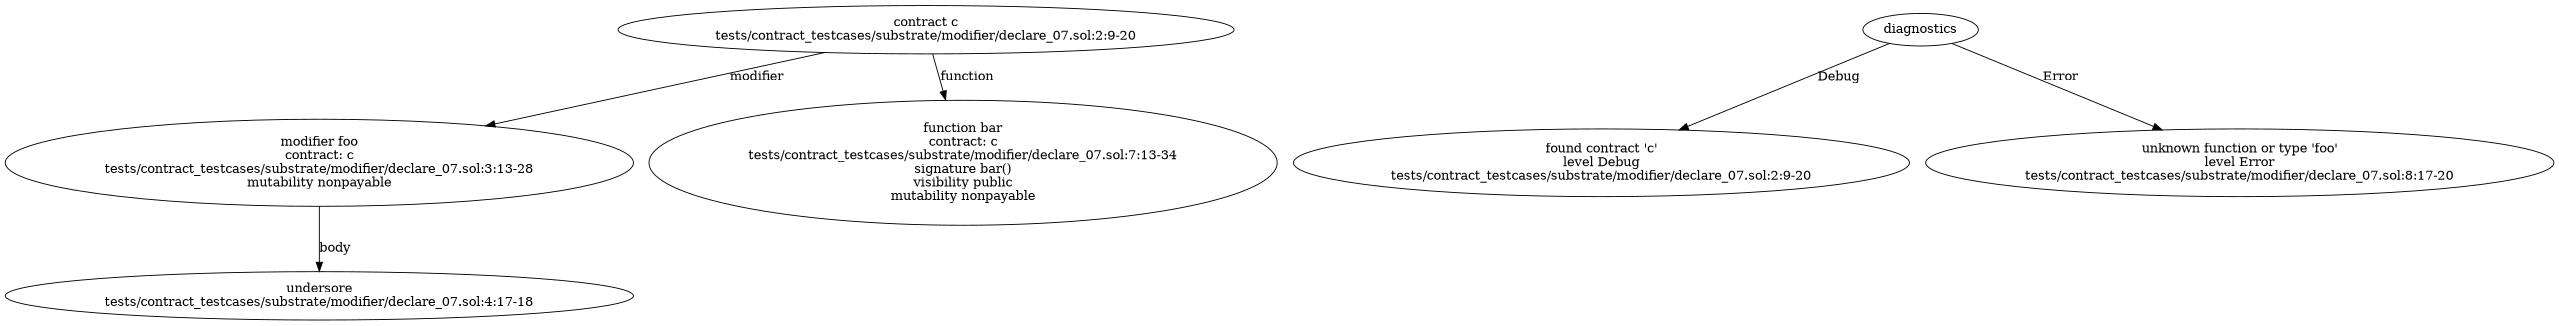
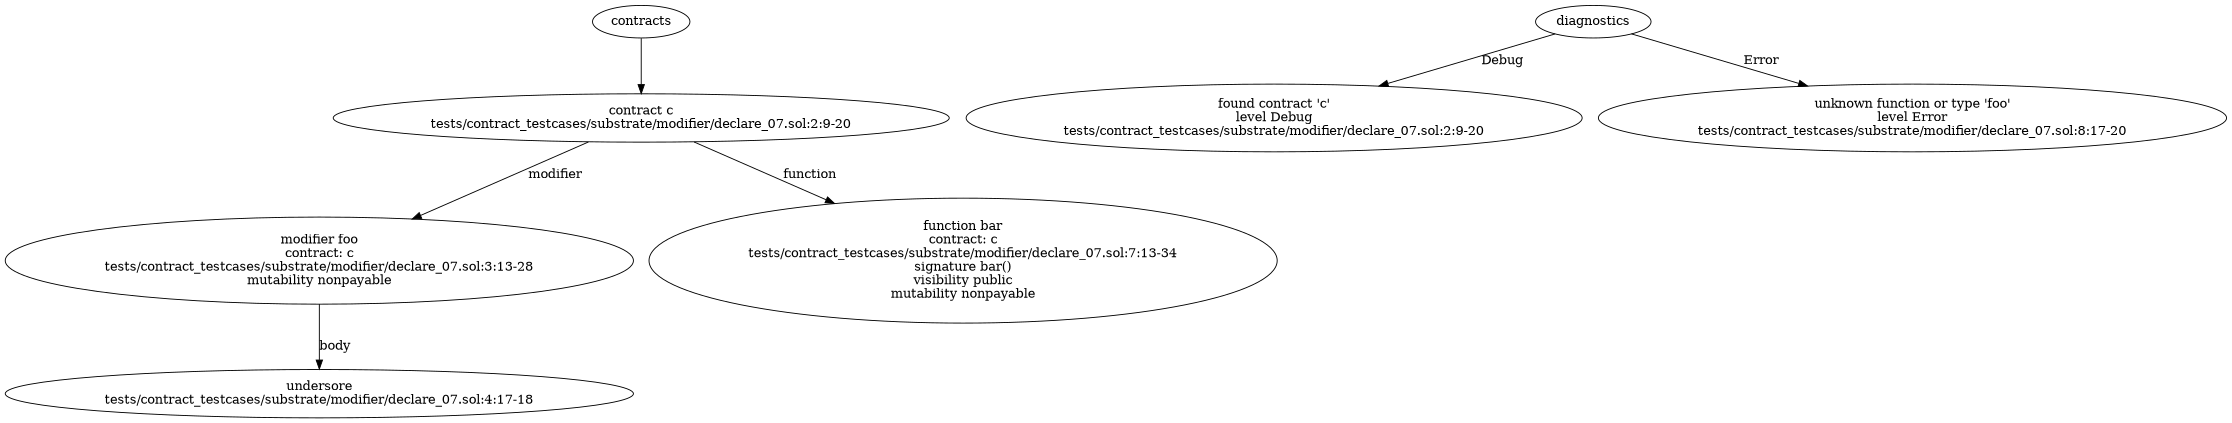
none -> (641, 22)
